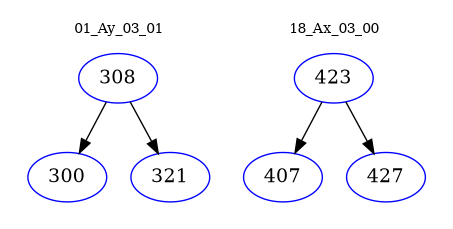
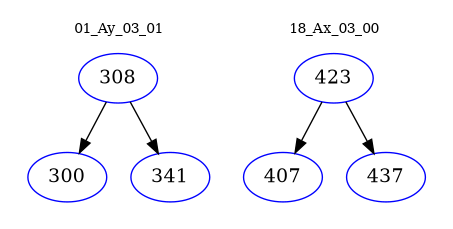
(170, 177) -> (170, 177)
(386, 177) -> (386, 177)
